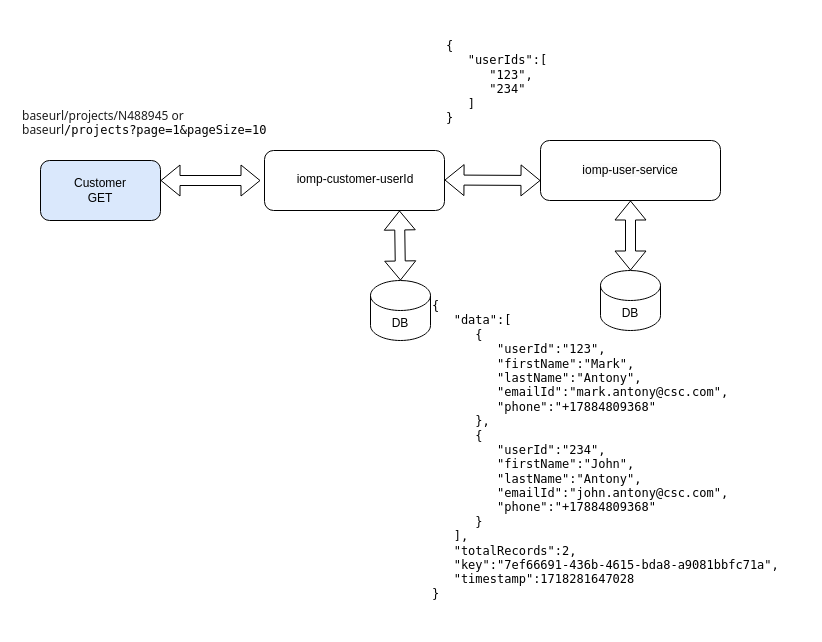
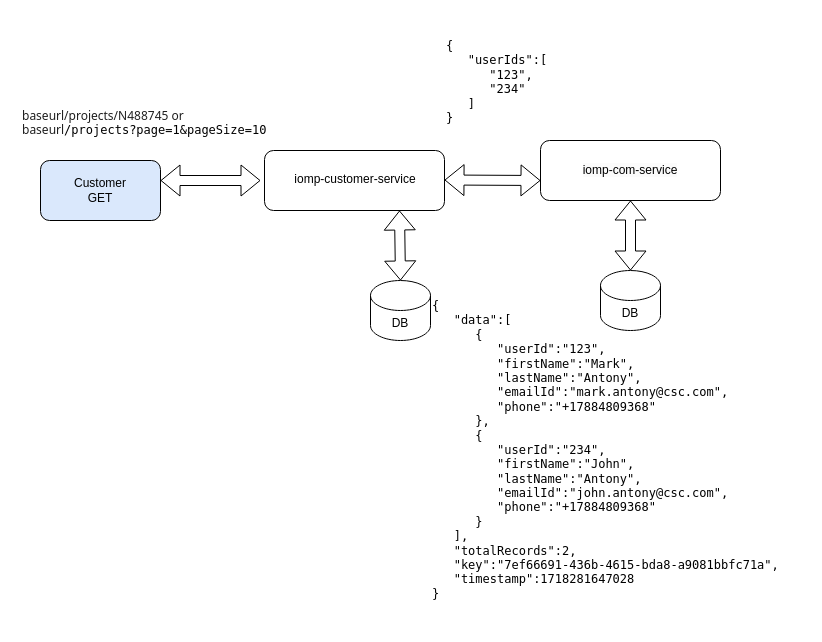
(202, 112) -> (202, 112)
(631, 171) -> (631, 171)
(356, 180) -> (356, 180)
